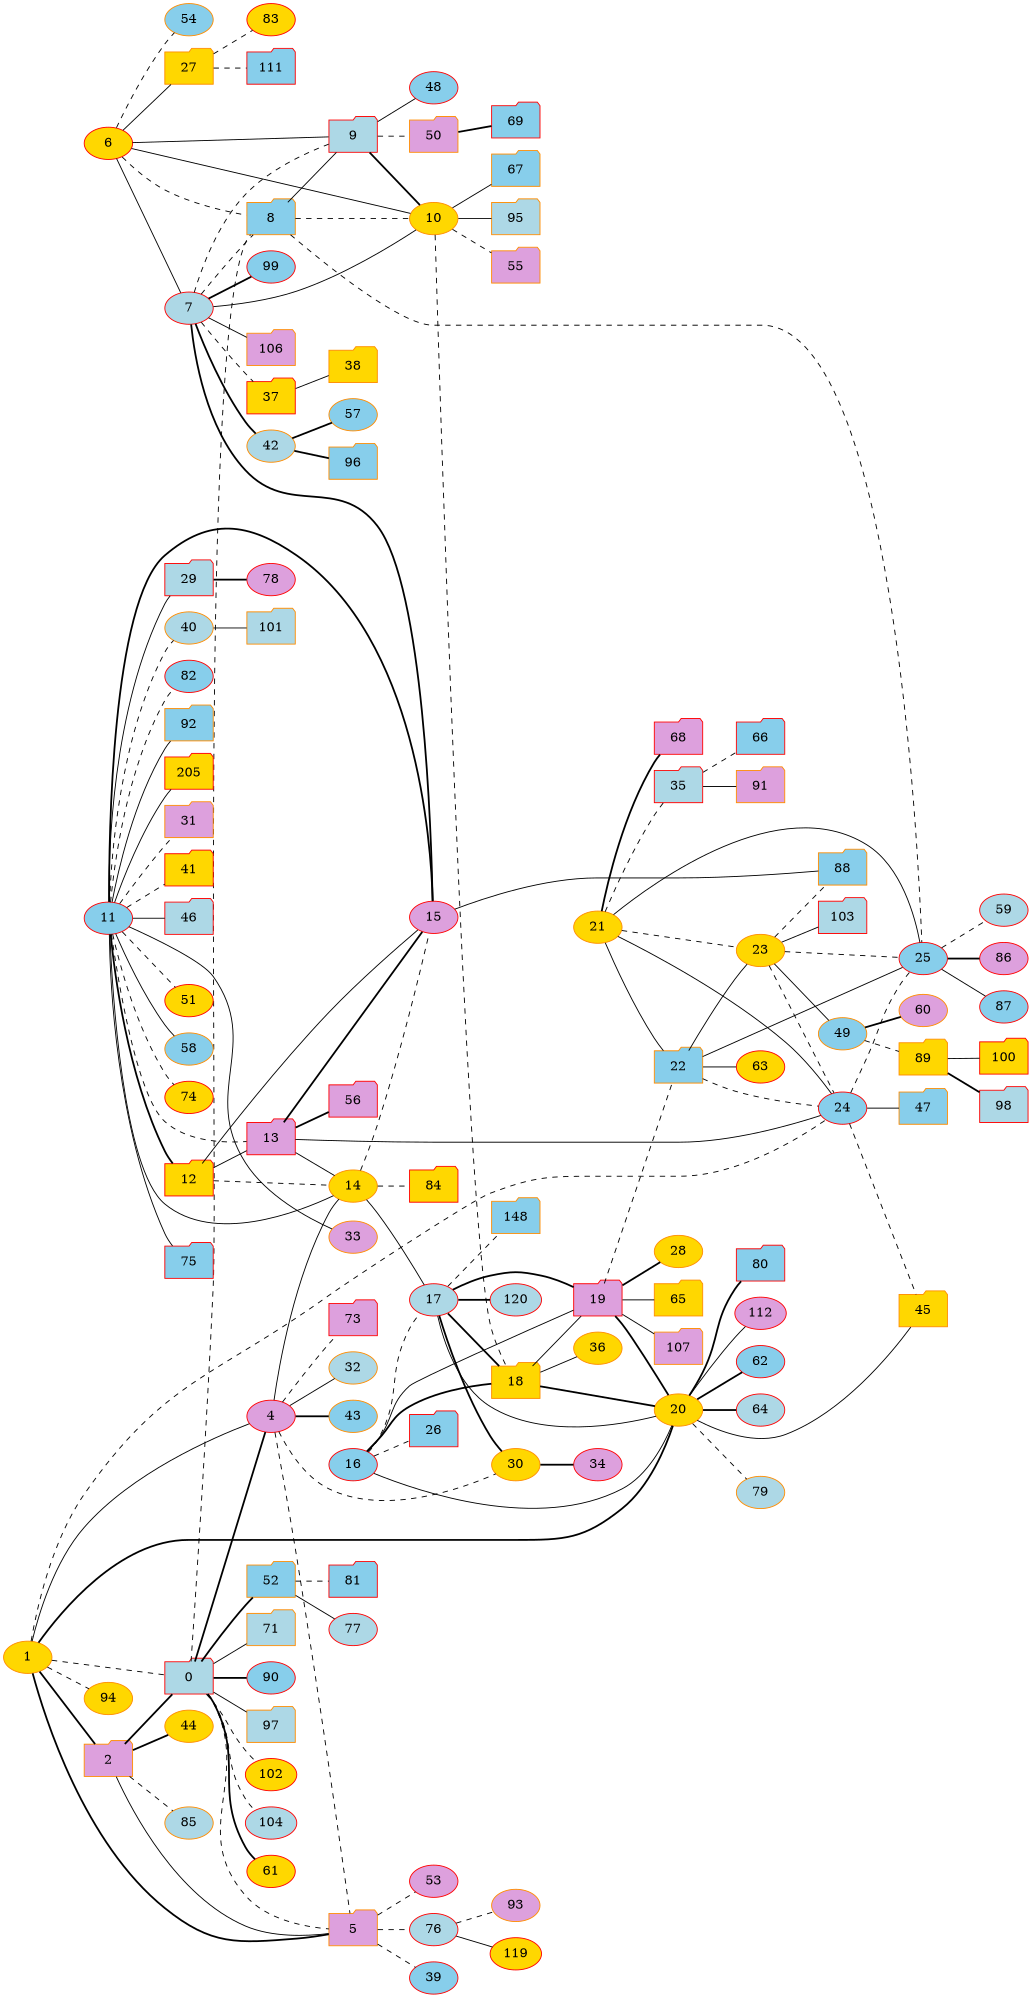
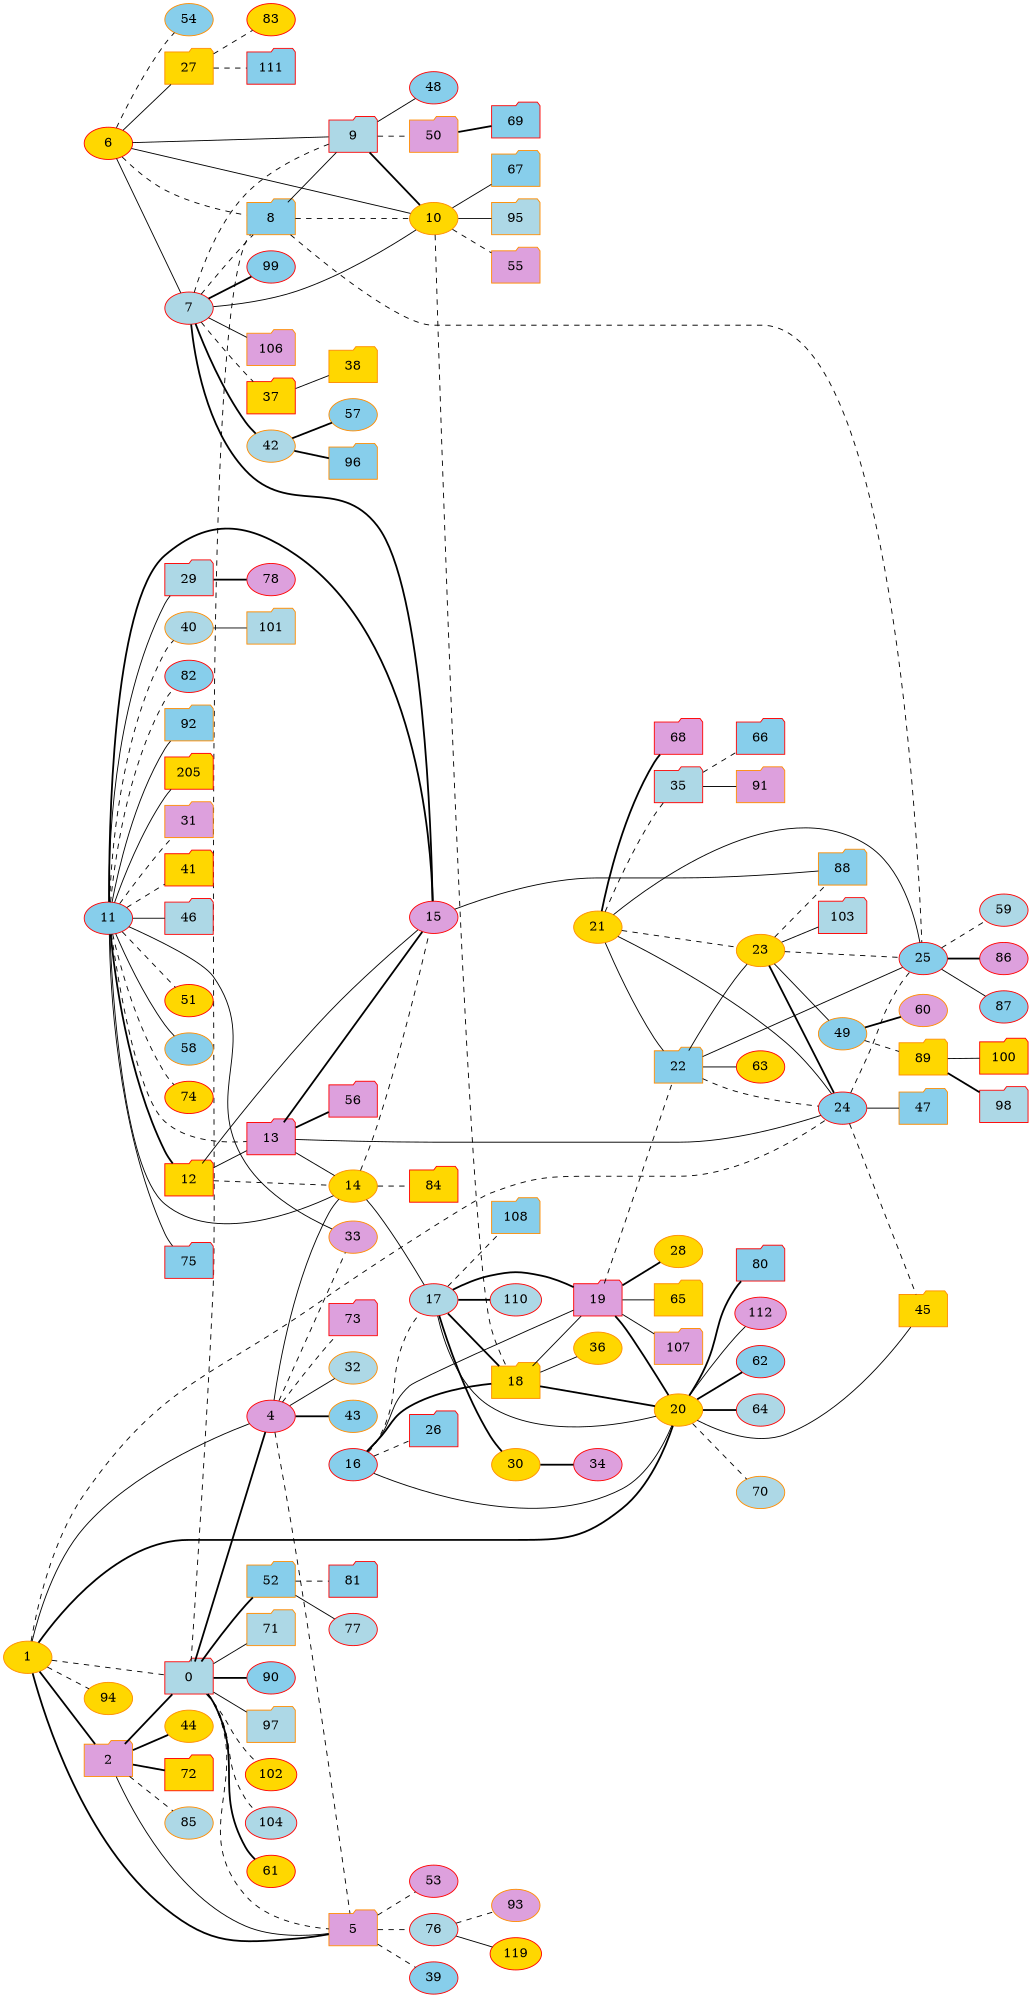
(802, 1029) -> (802, 1029)
(516, 1217) -> (516, 1217)
(516, 1300) -> (516, 1300)
(761, 1492) -> (761, 1492)
(375, 1500) -> (312, 1327)
none -> (189, 1775)
